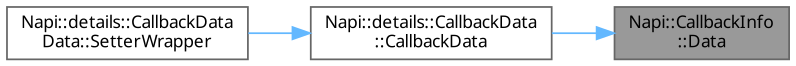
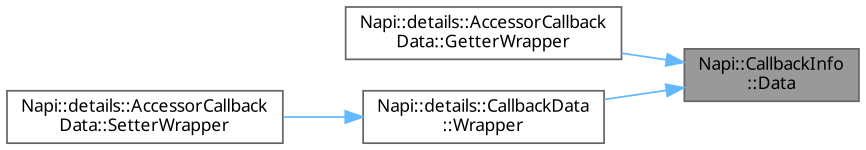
(127, 33) -> (145, 117)
(431, 33) -> (484, 117)
none -> (484, 33)
